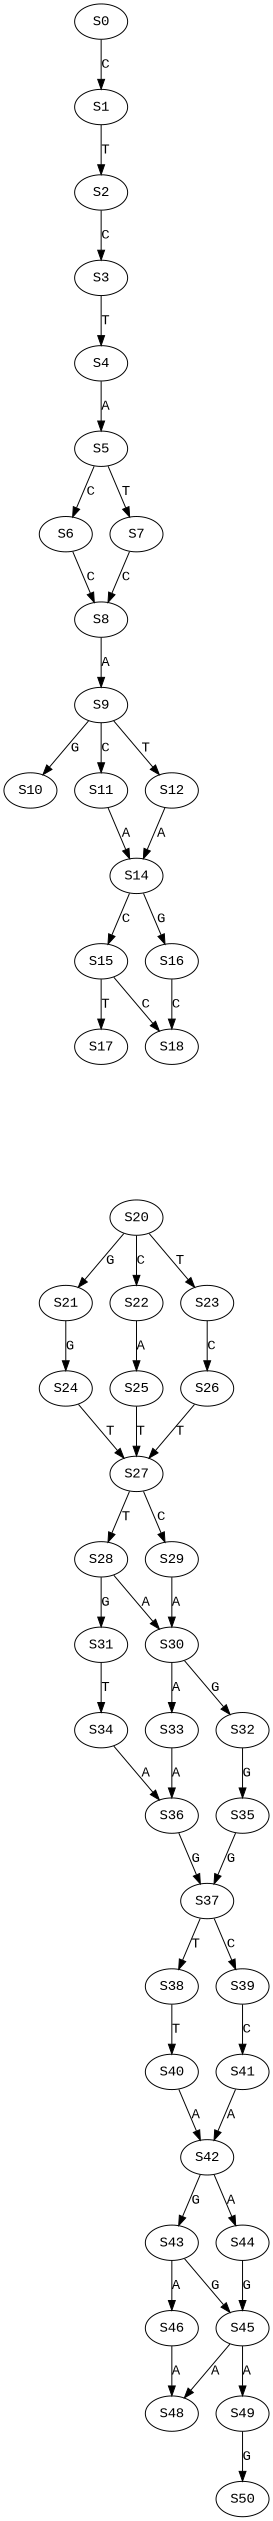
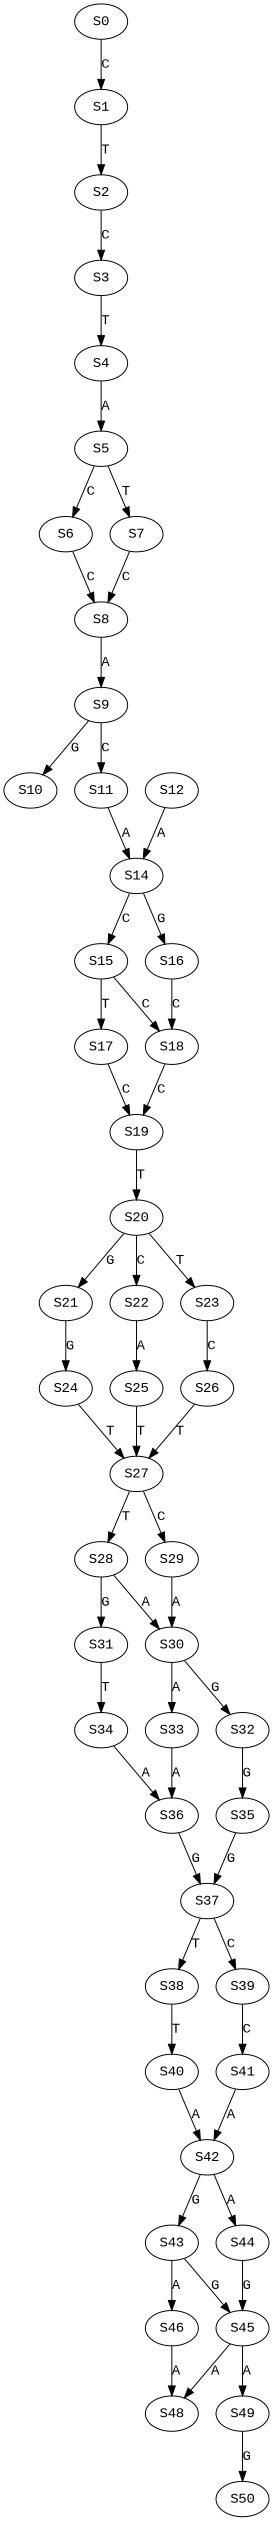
(133, 744) -> none
none -> (136, 1132)
